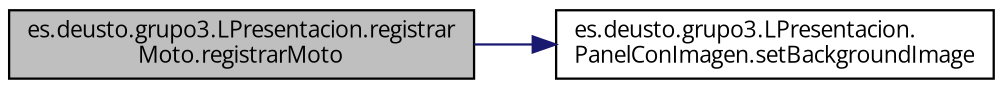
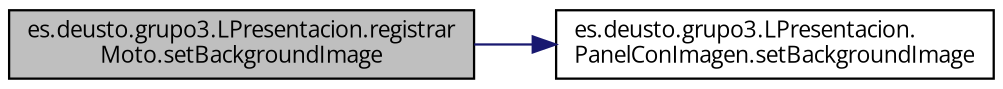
(242, 44) -> (242, 44)
